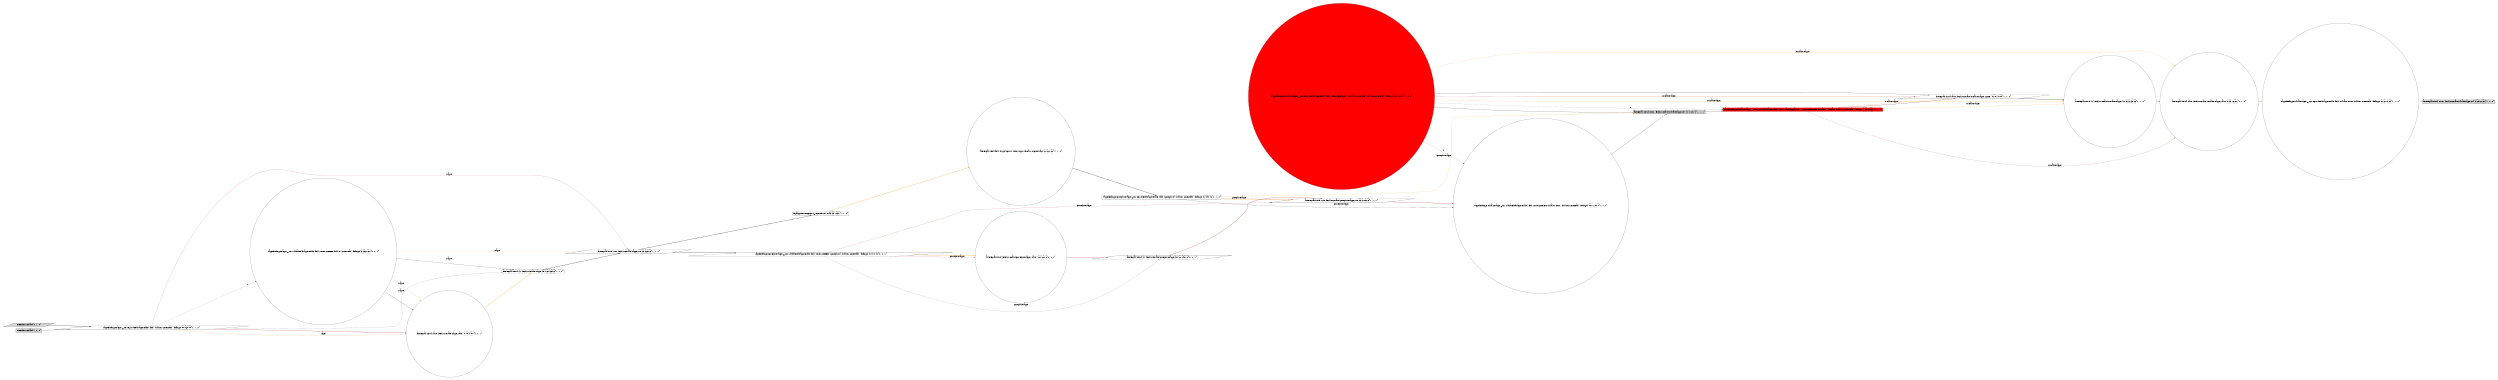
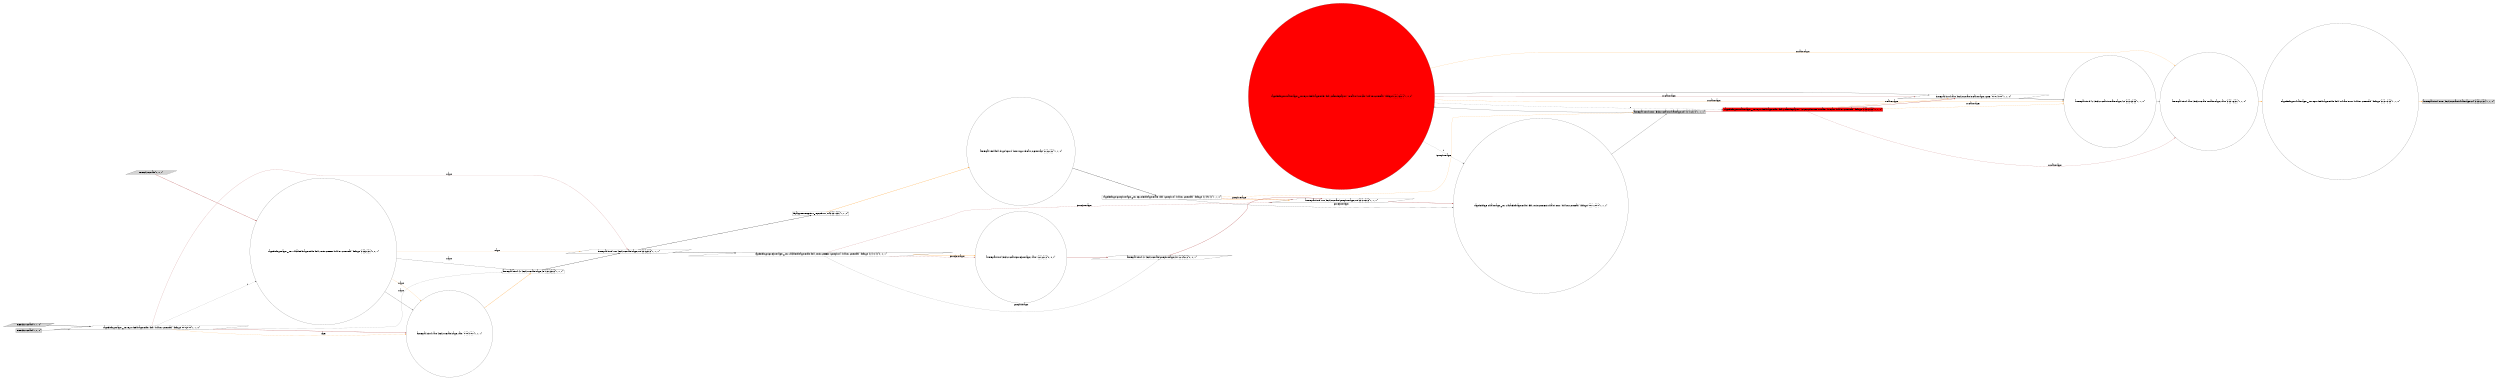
none -> (151, 173)
